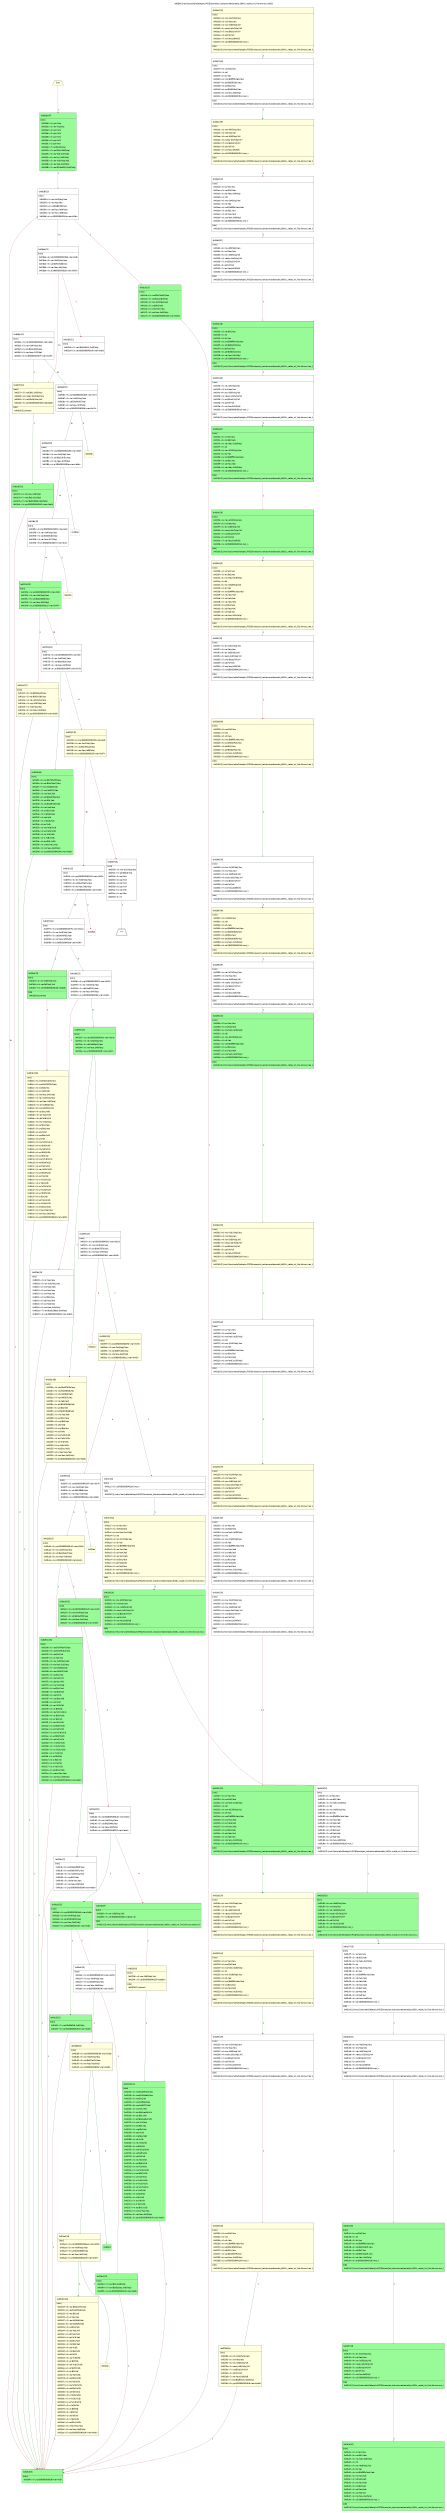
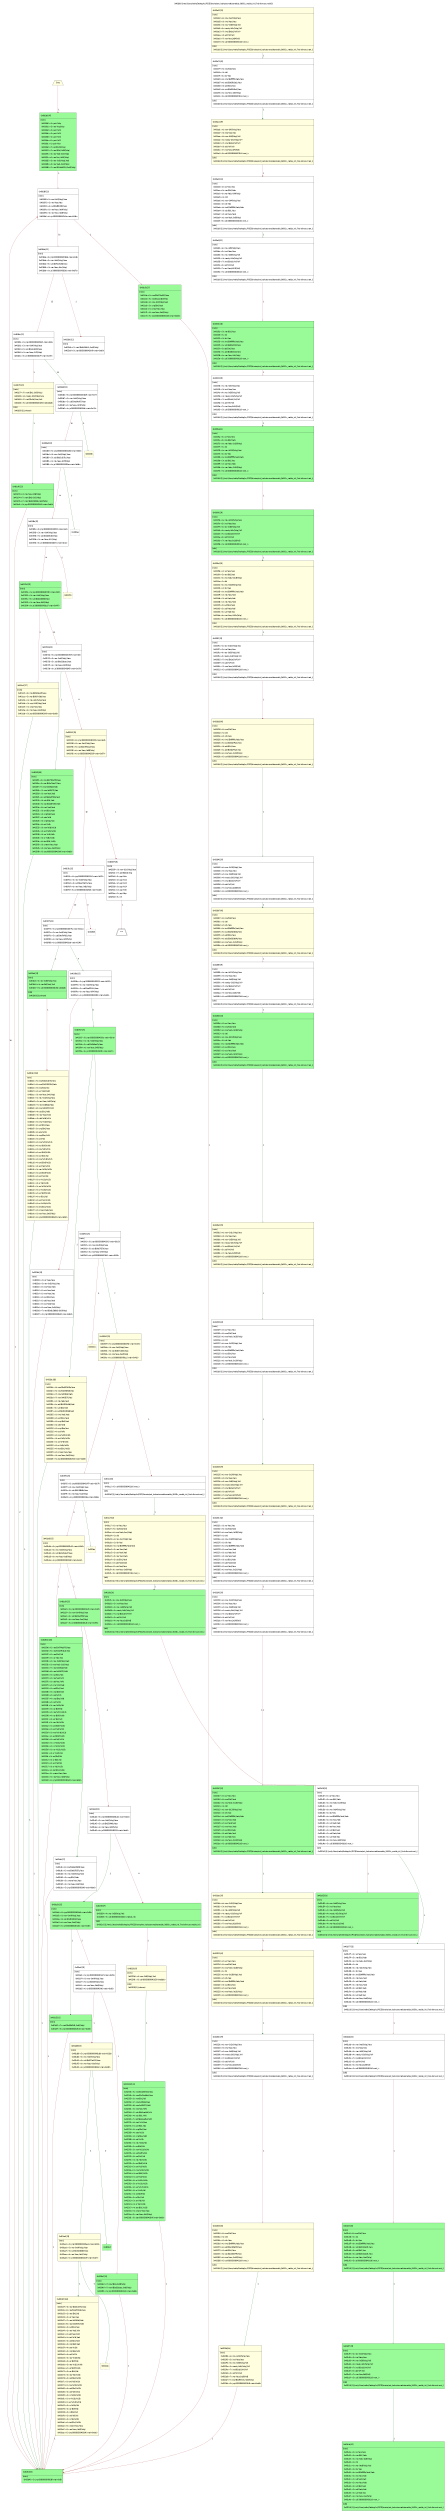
(58, 329) -> (46, 303)
(378, 1941) -> (421, 1897)
